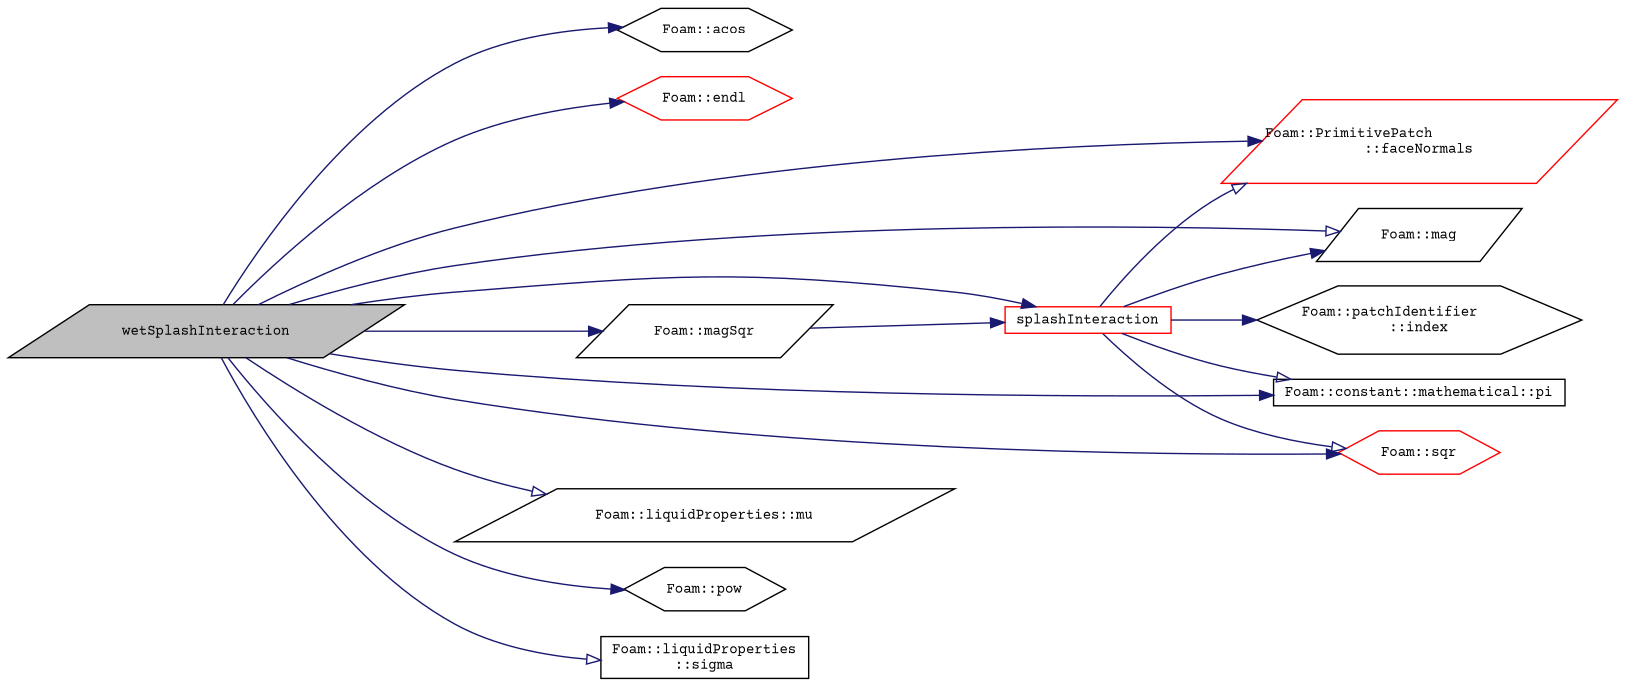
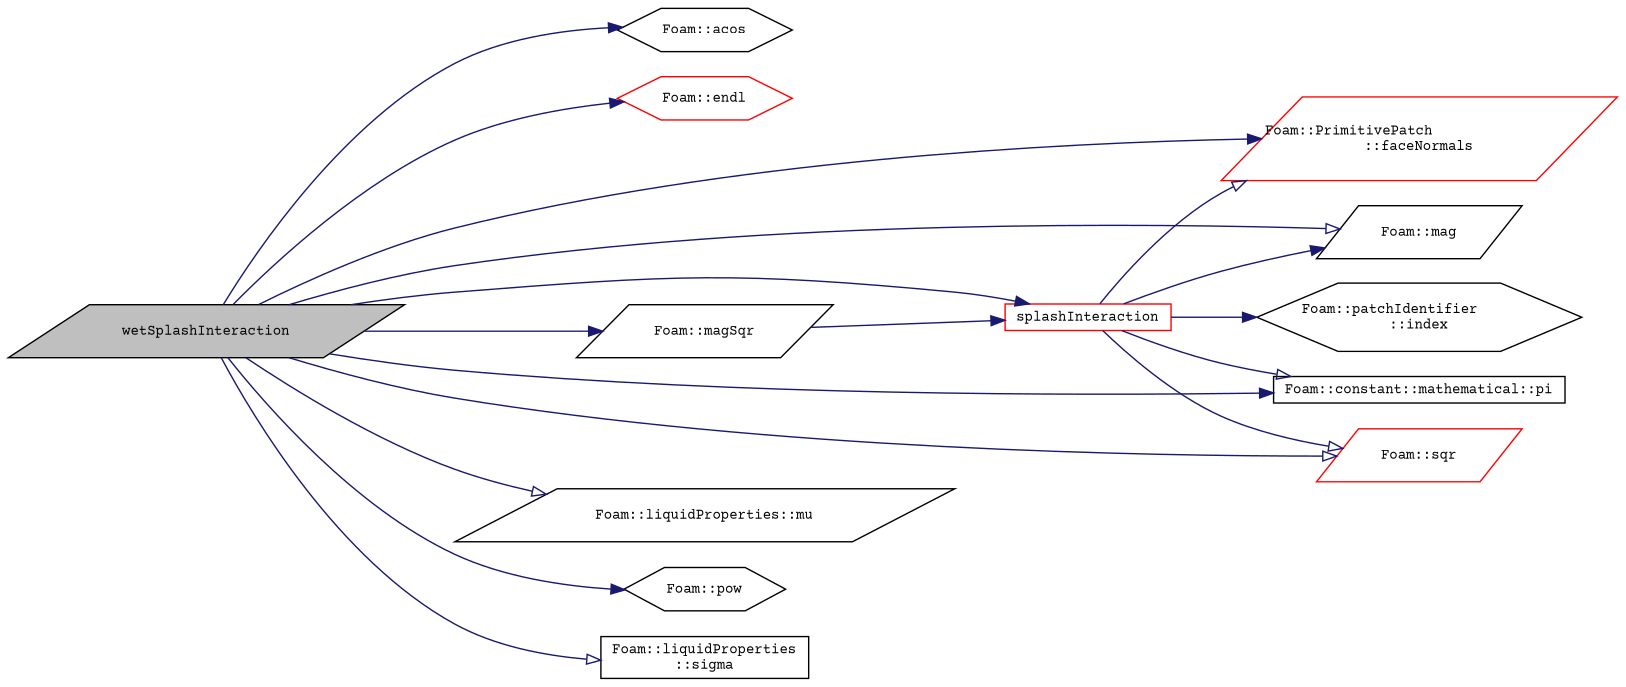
(803, 438) -> (802, 437)
(1419, 453) -> (1419, 455)
